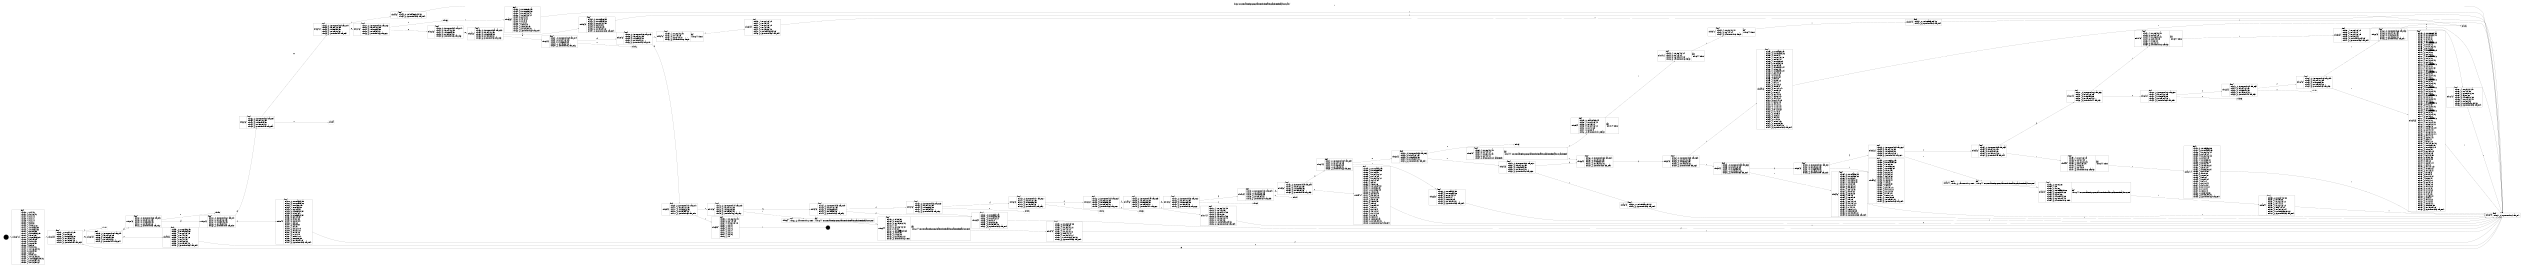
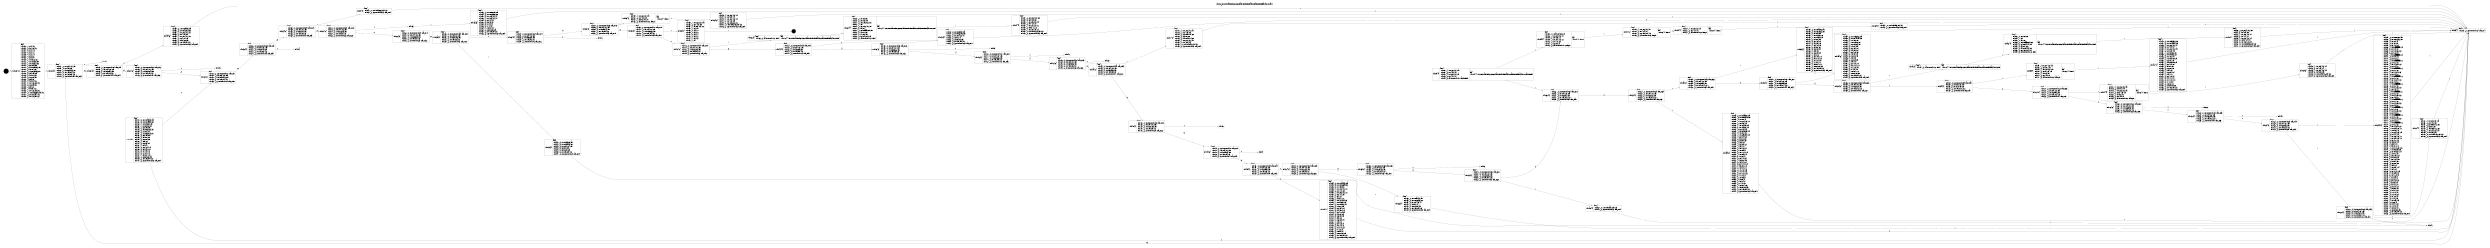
(255, 222) -> (186, 104)
